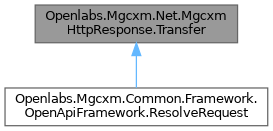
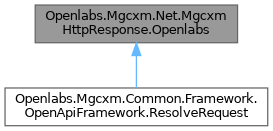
(136, 24) -> (136, 24)
